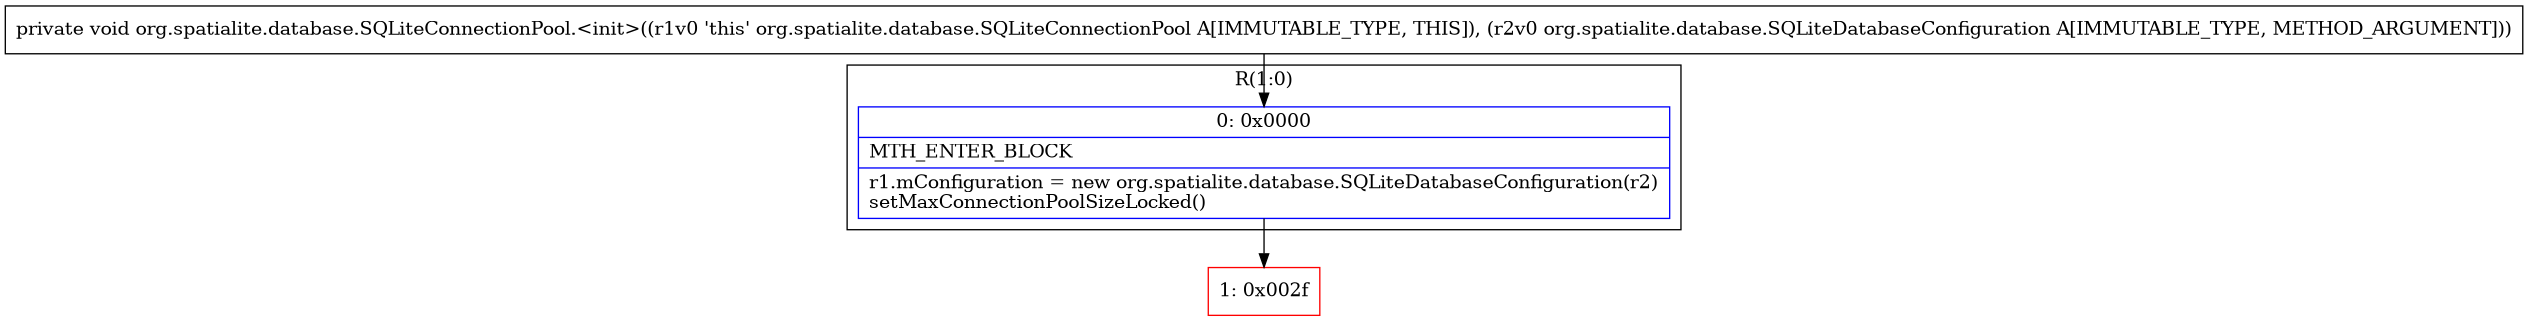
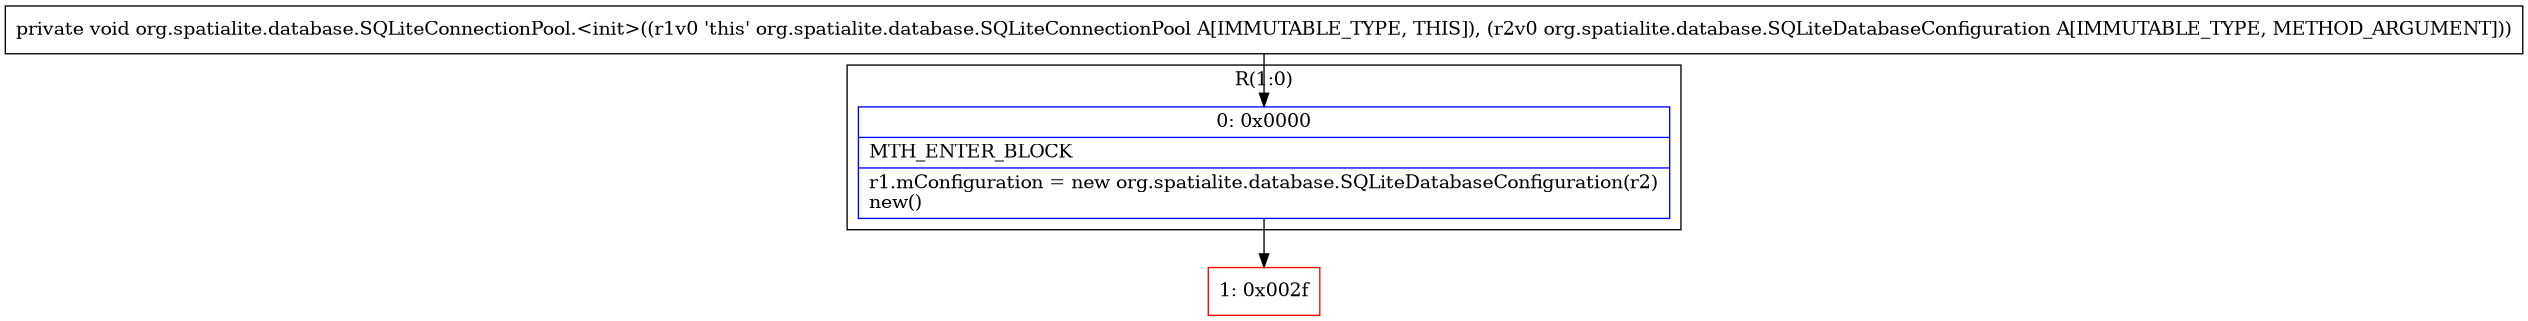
(1038, 202) -> (896, 202)
